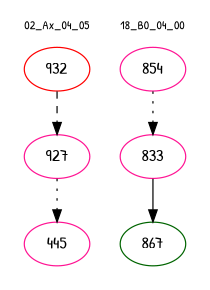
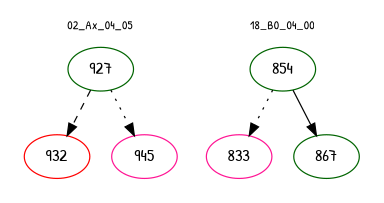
(153, 69) -> (283, 69)
(57, 107) -> (82, 107)
(57, 157) -> (101, 69)
(153, 194) -> (302, 107)
(57, 244) -> (144, 157)
